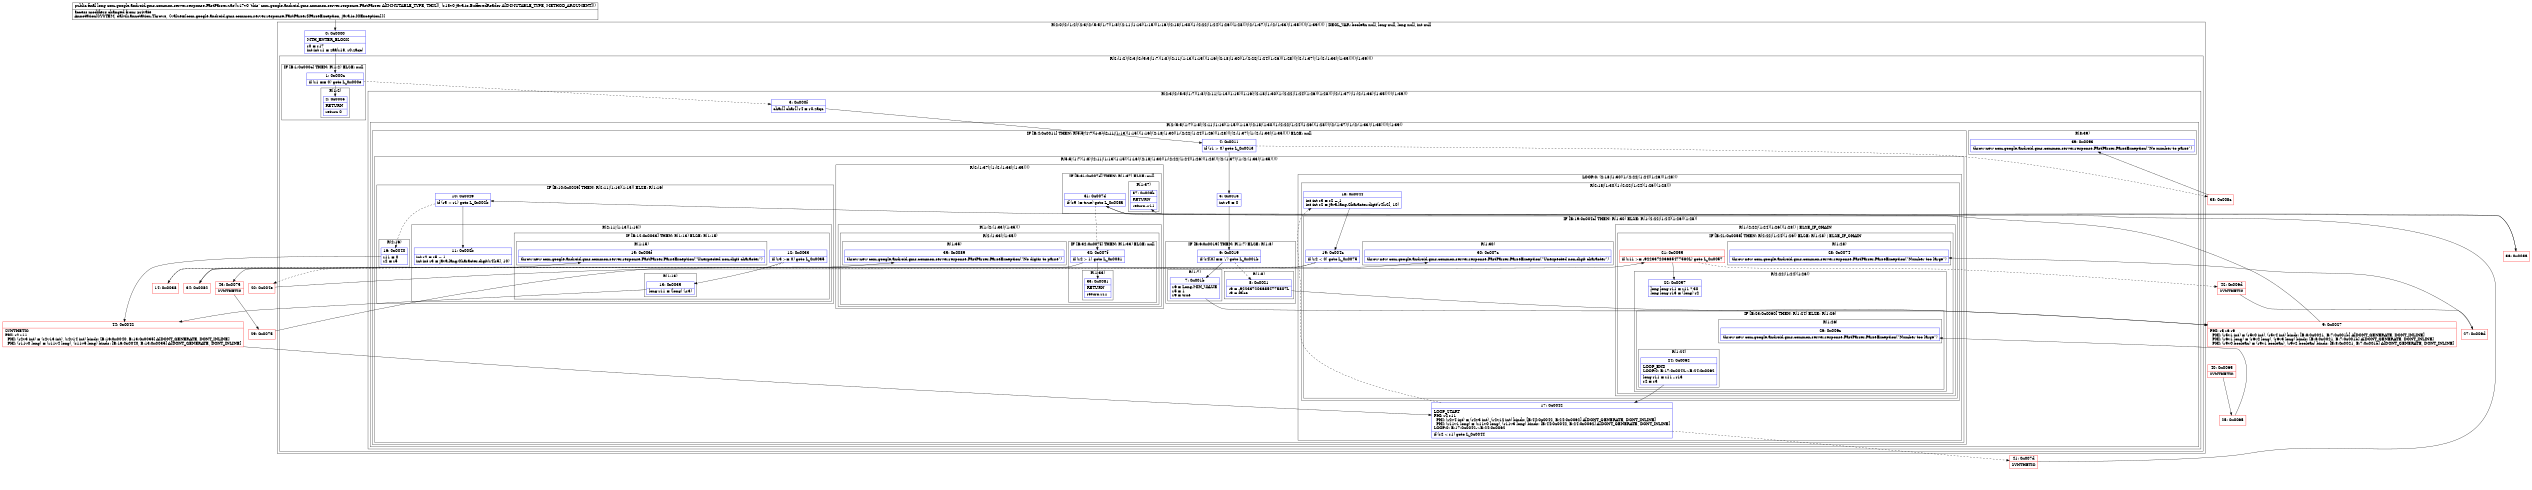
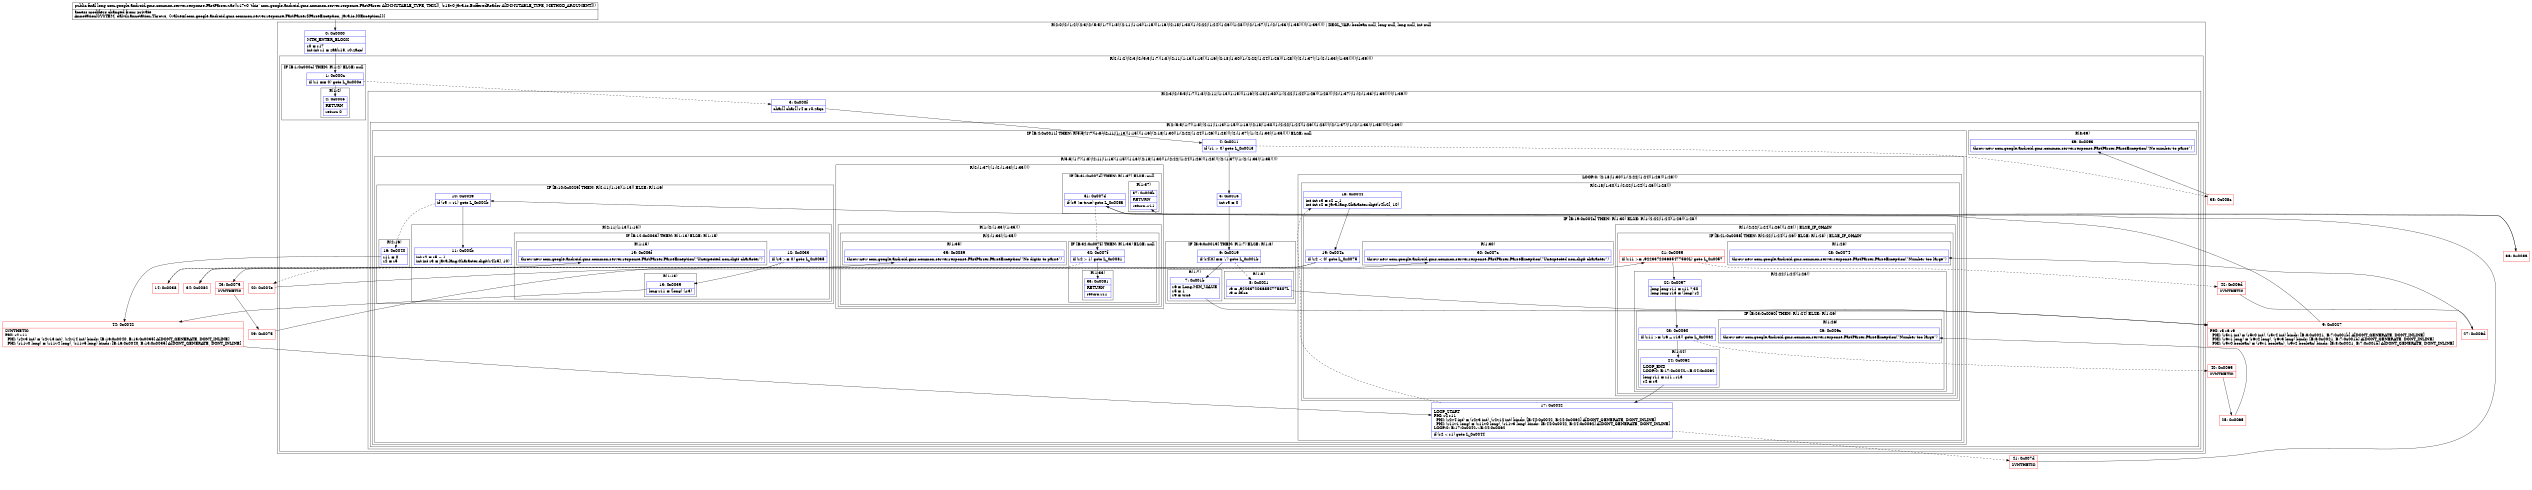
(640, 268) -> (640, 268)
none -> (1677, 334)
